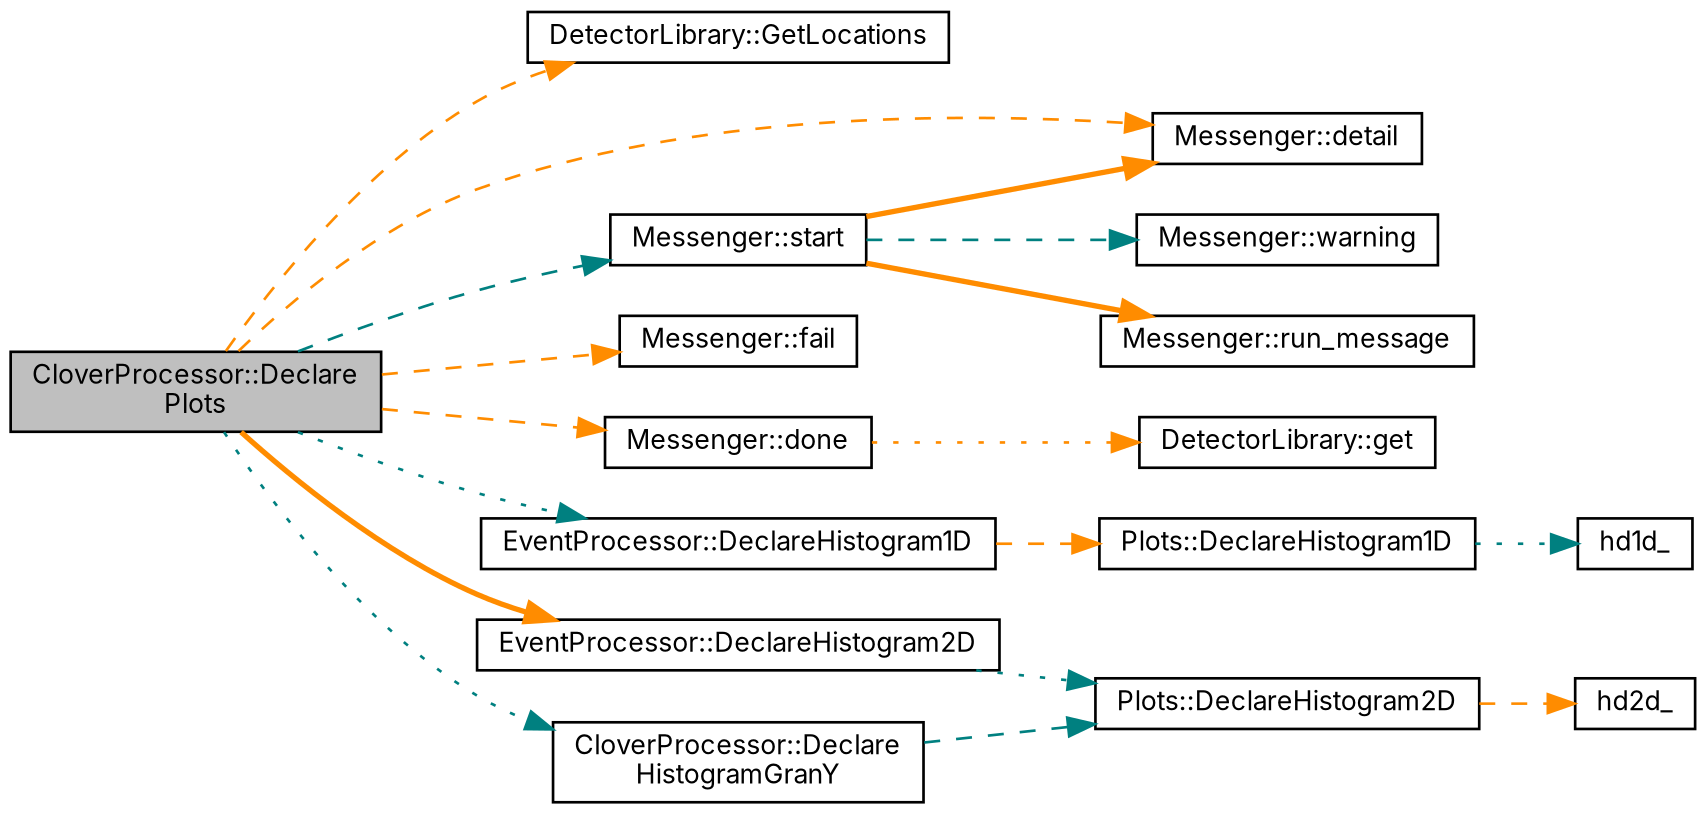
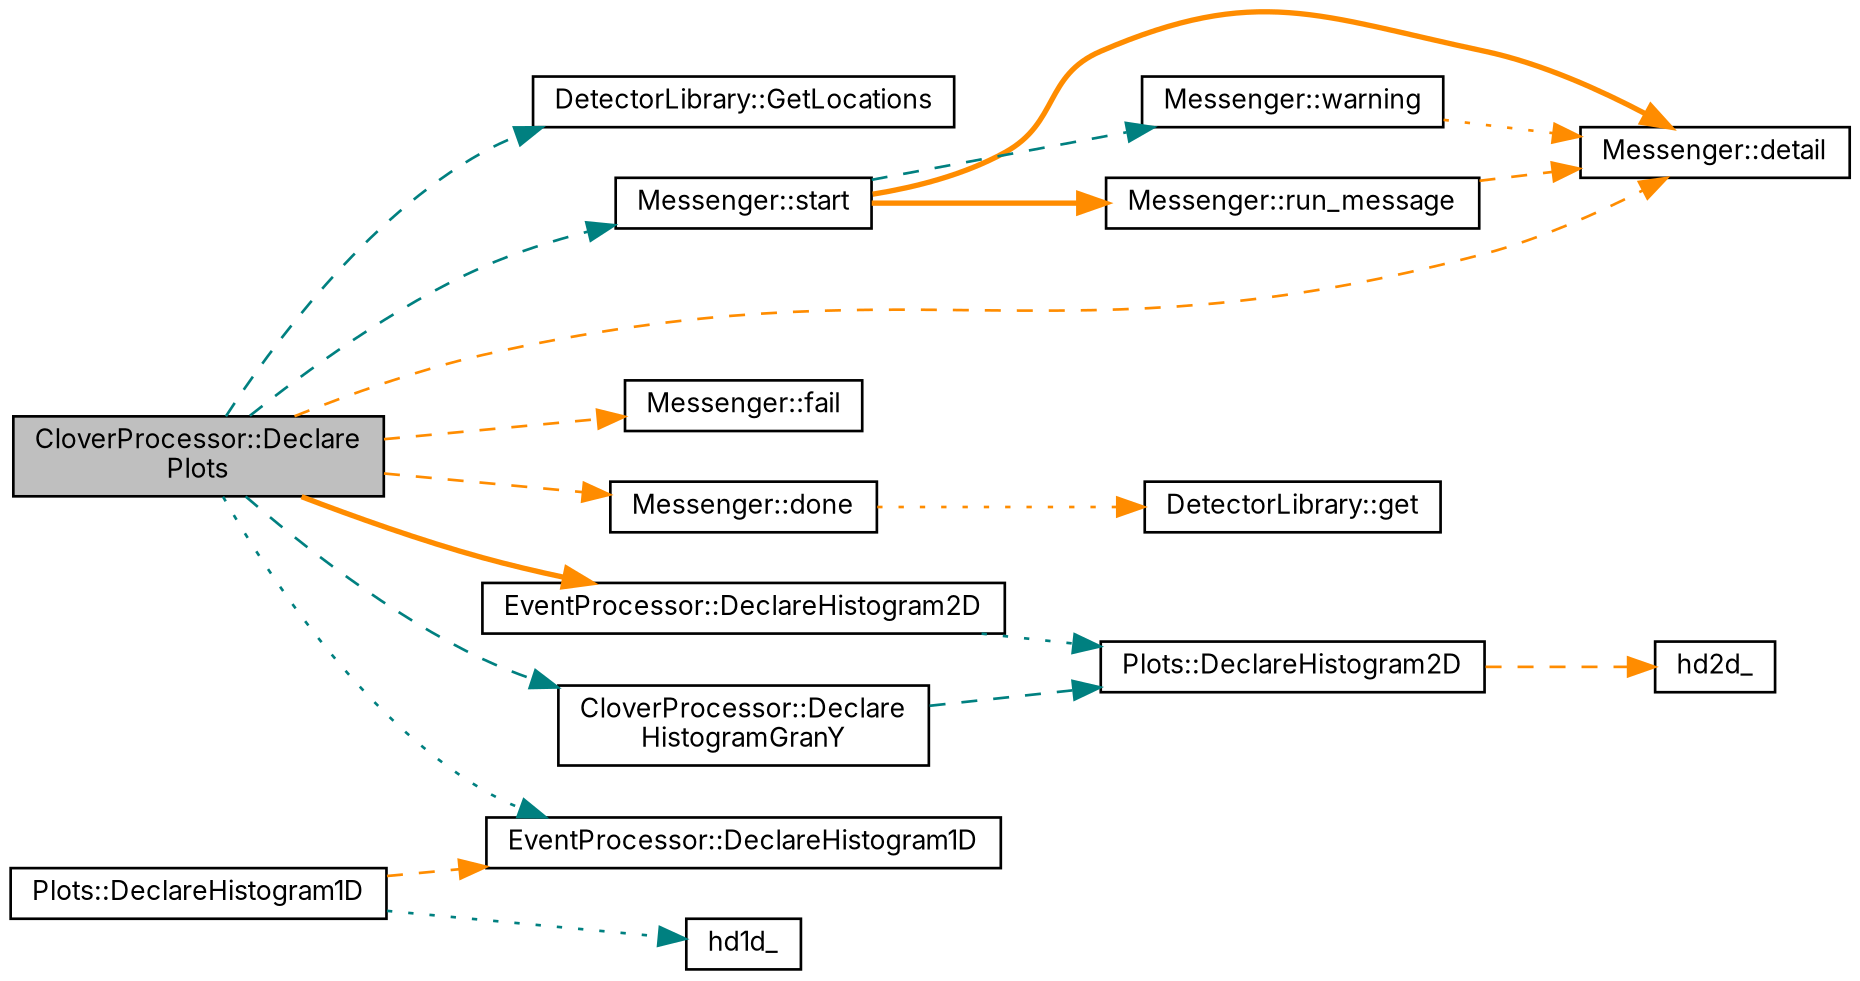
none -> (1498, 127)
none -> (1516, 176)
(366, 186) -> (352, 256)
(1034, 544) -> (423, 873)
(356, 597) -> (381, 601)
